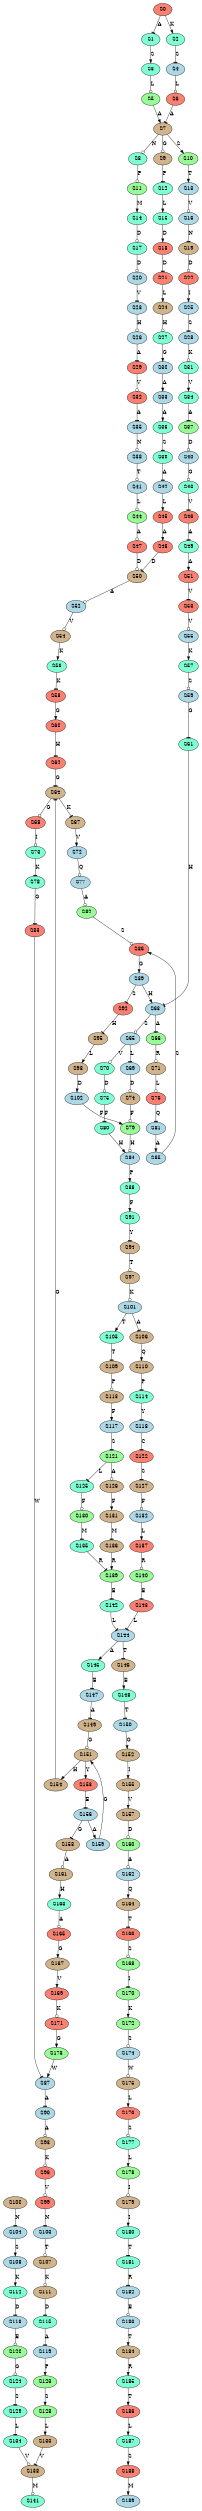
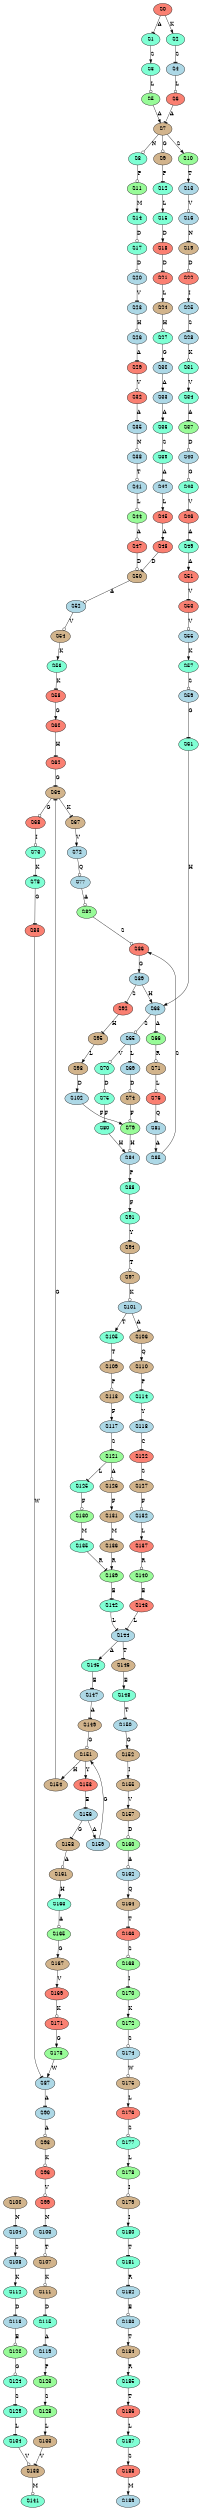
(189, 883) -> (189, 883)
(59, 1934) -> (59, 1934)
